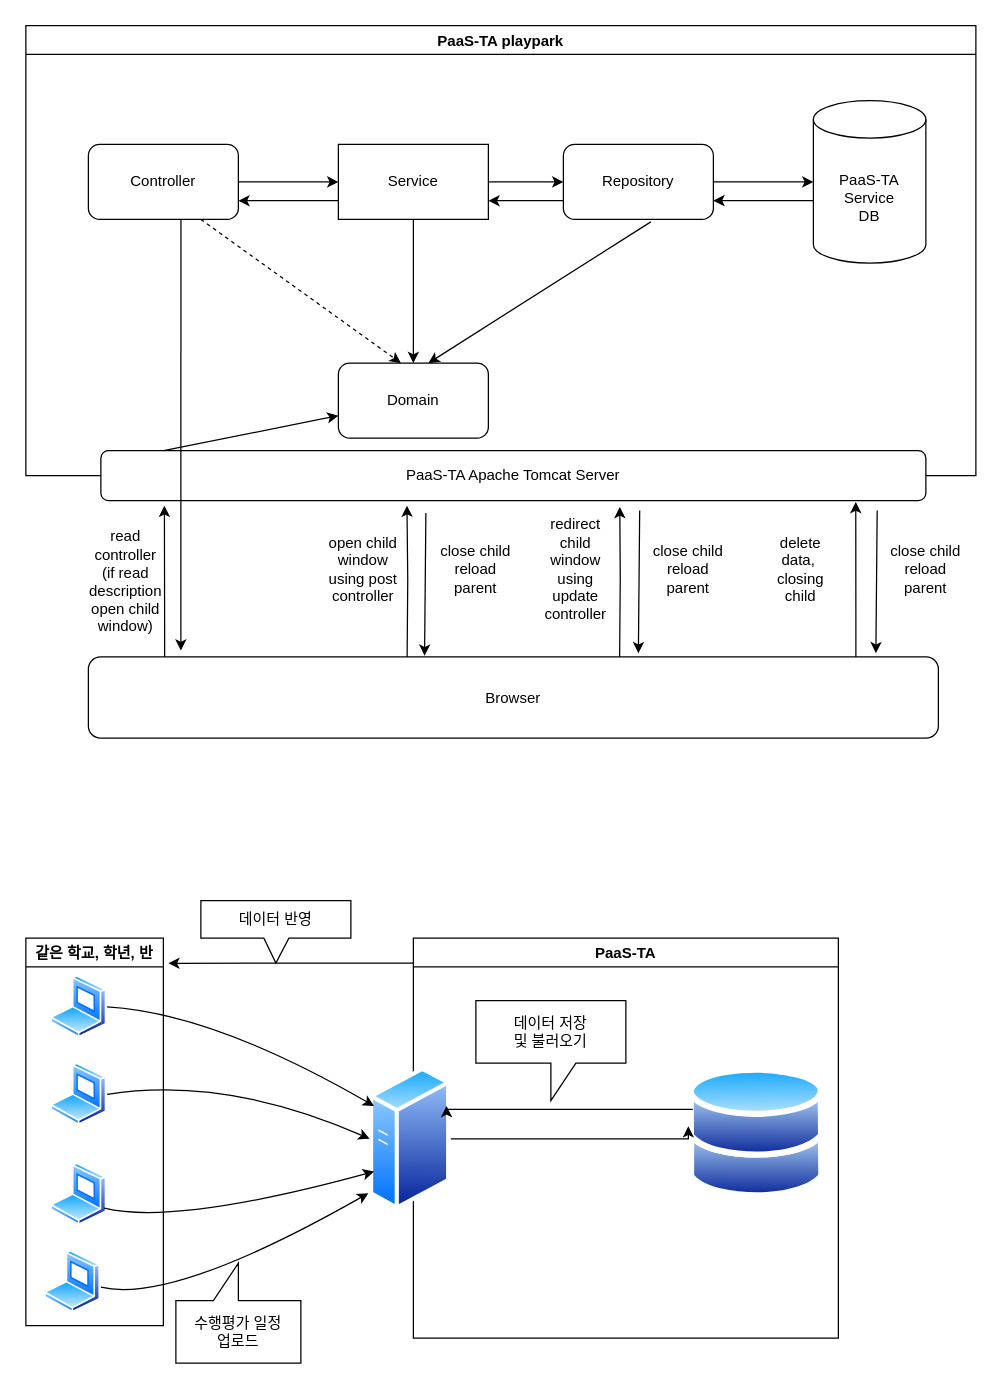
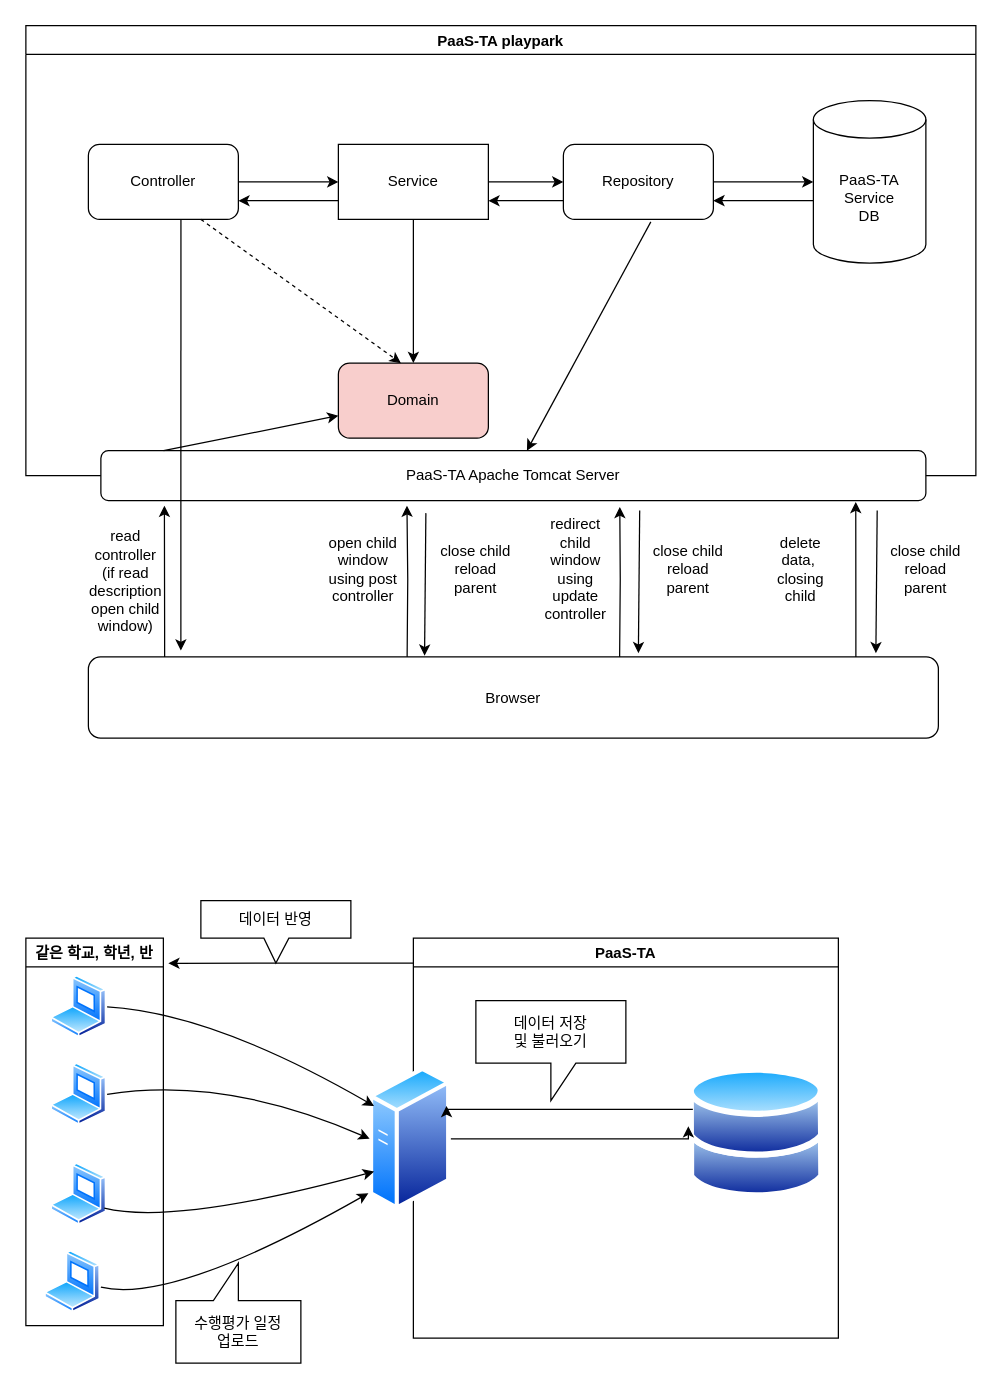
(543, 290) -> (591, 333)
(413, 401) -> (413, 401)
